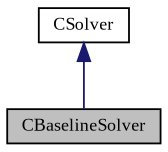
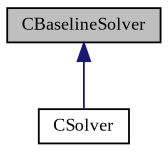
(84, 85) -> (84, 85)
